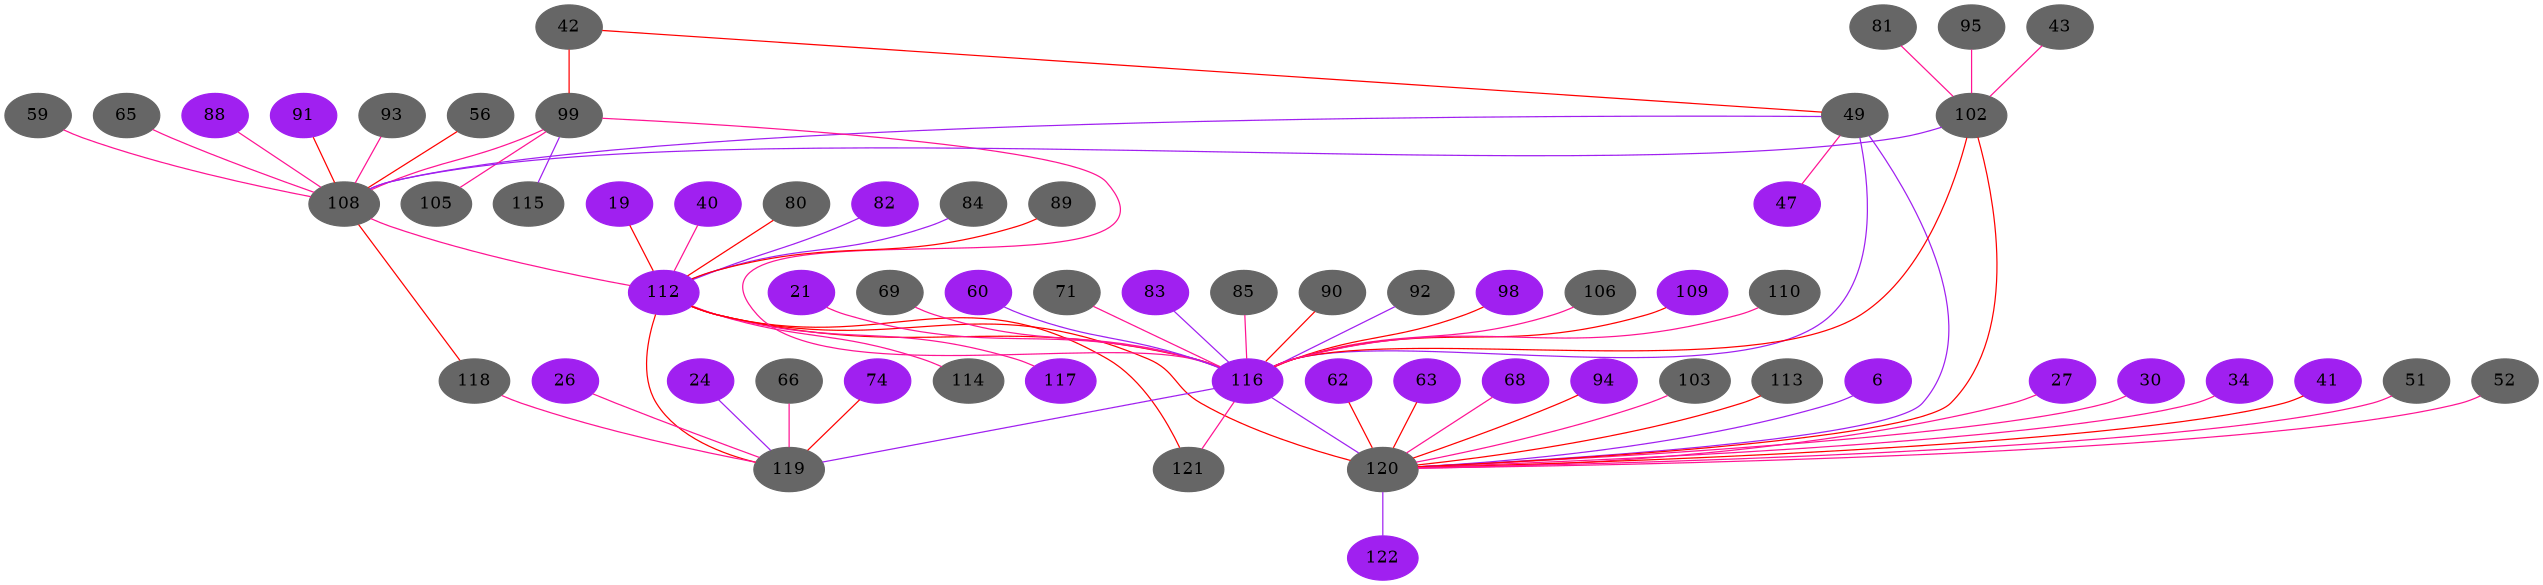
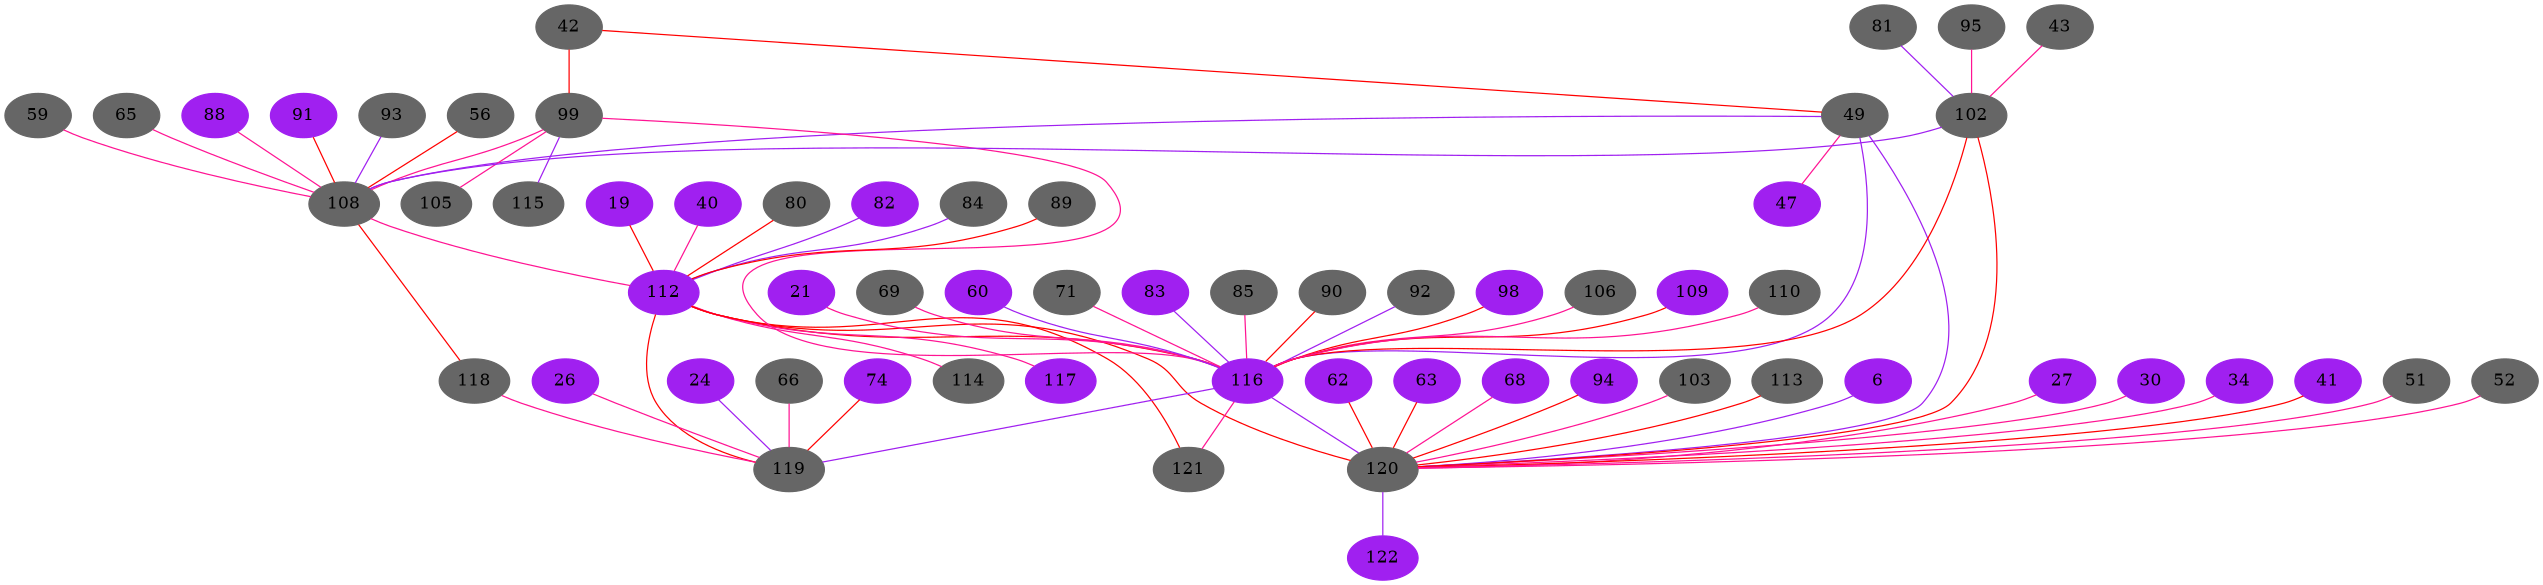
(1927, 71) -> (1927, 71)
(368, 160) -> (368, 160)
